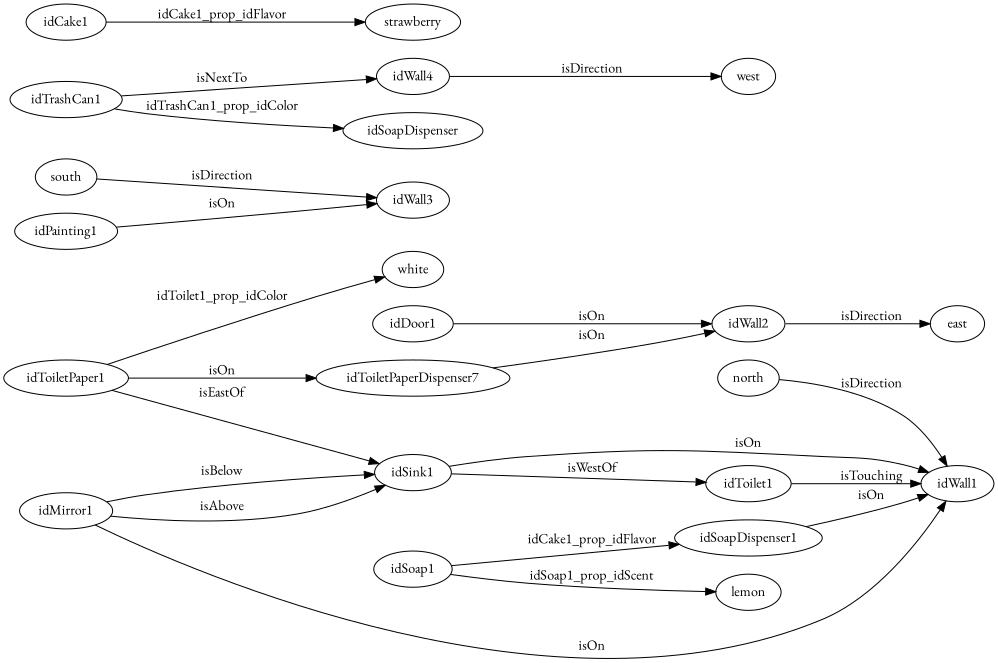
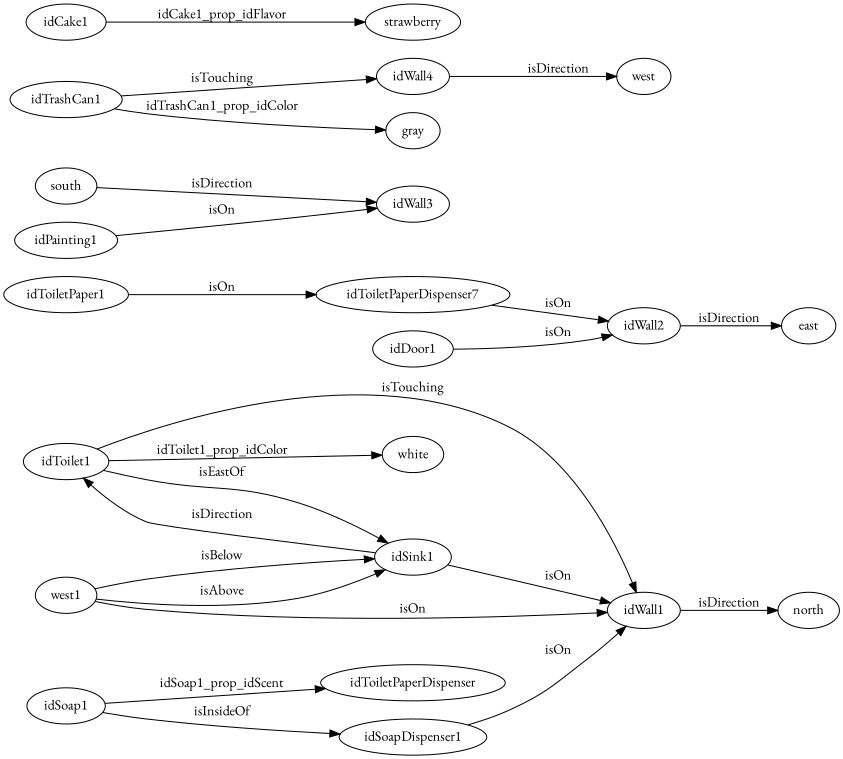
(222, 78) -> (222, 78)
(413, 131) -> (413, 131)
(240, 320) -> (240, 458)
(871, 399) -> (724, 610)
(240, 426) -> (245, 491)
(592, 468) -> (222, 514)
(66, 511) -> (66, 595)
(592, 539) -> (222, 711)
(748, 592) -> (413, 683)
